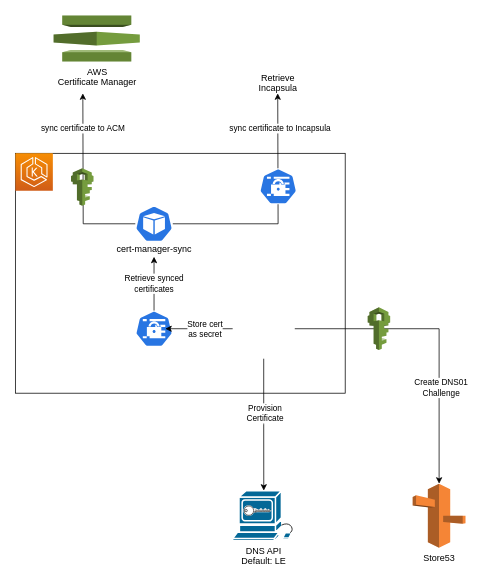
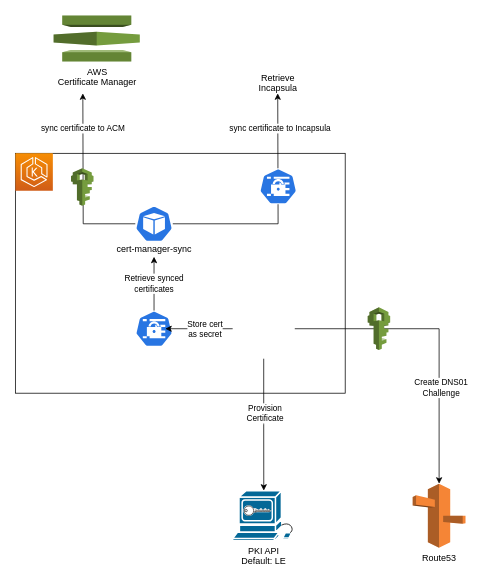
(264, 557) -> (264, 557)
(440, 559) -> (440, 559)
